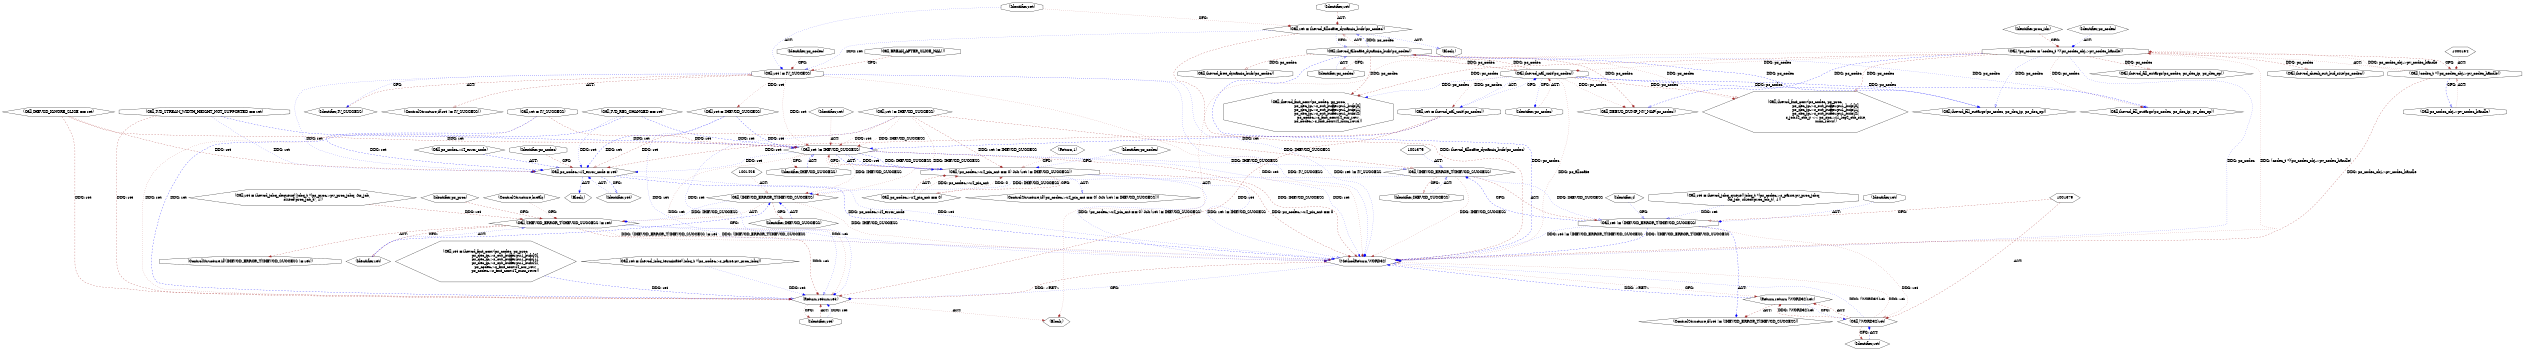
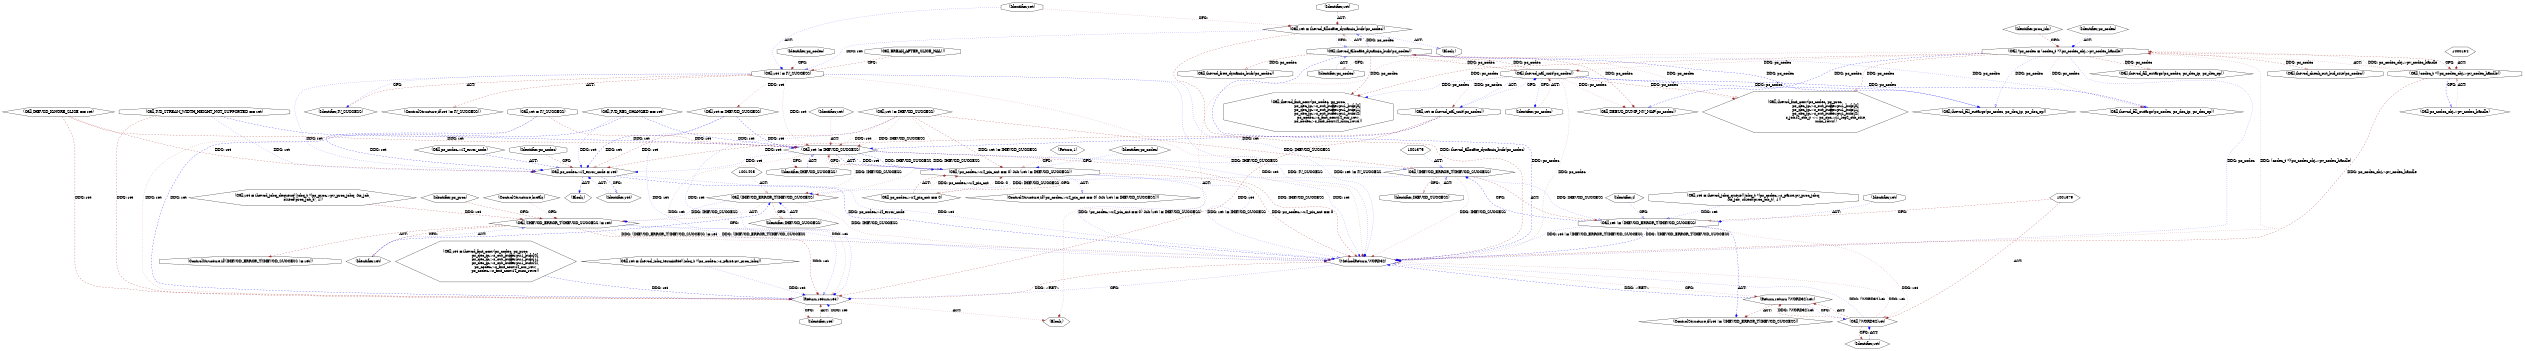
(2455, 112) -> (2455, 112)
(1574, 172) -> (1572, 172)
